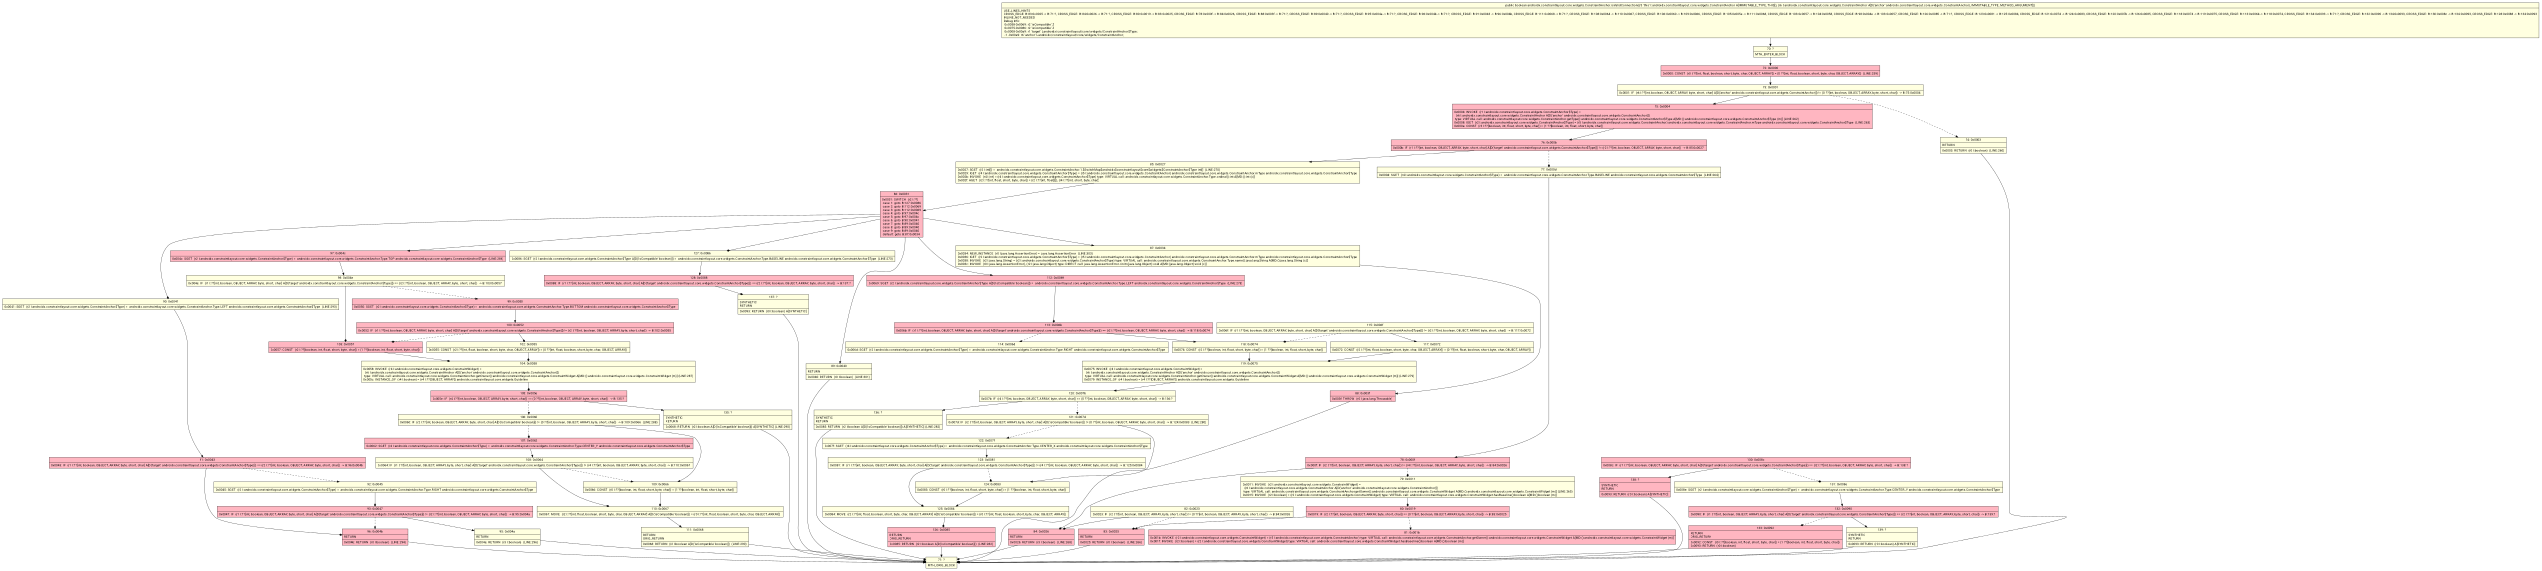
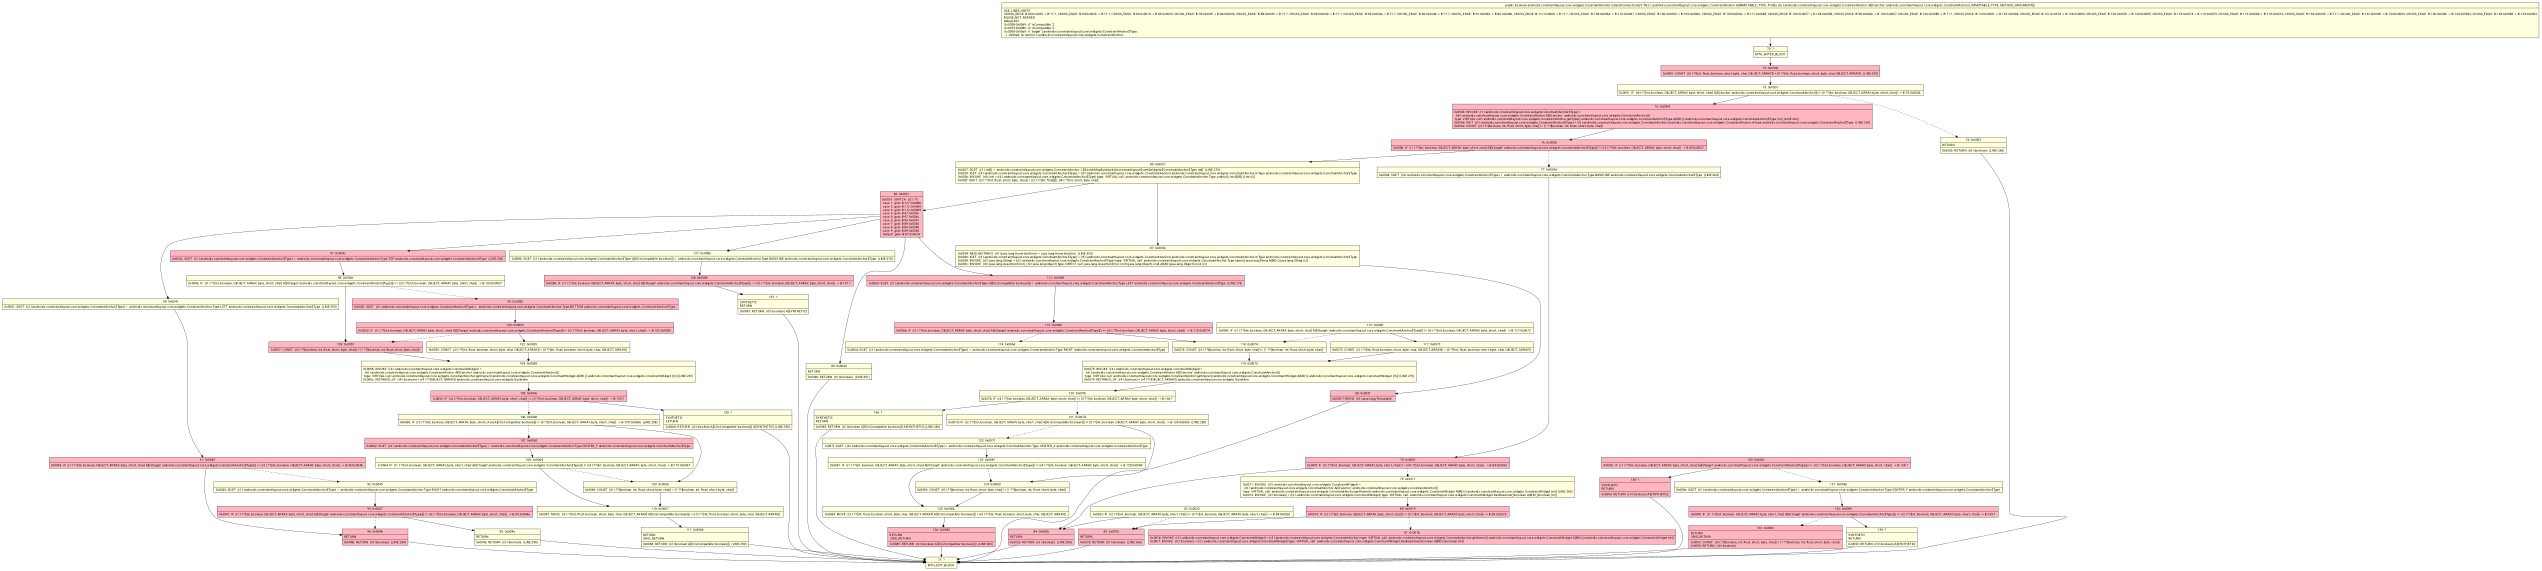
(1007, 232) -> (1158, 213)
(941, 565) -> (941, 565)
